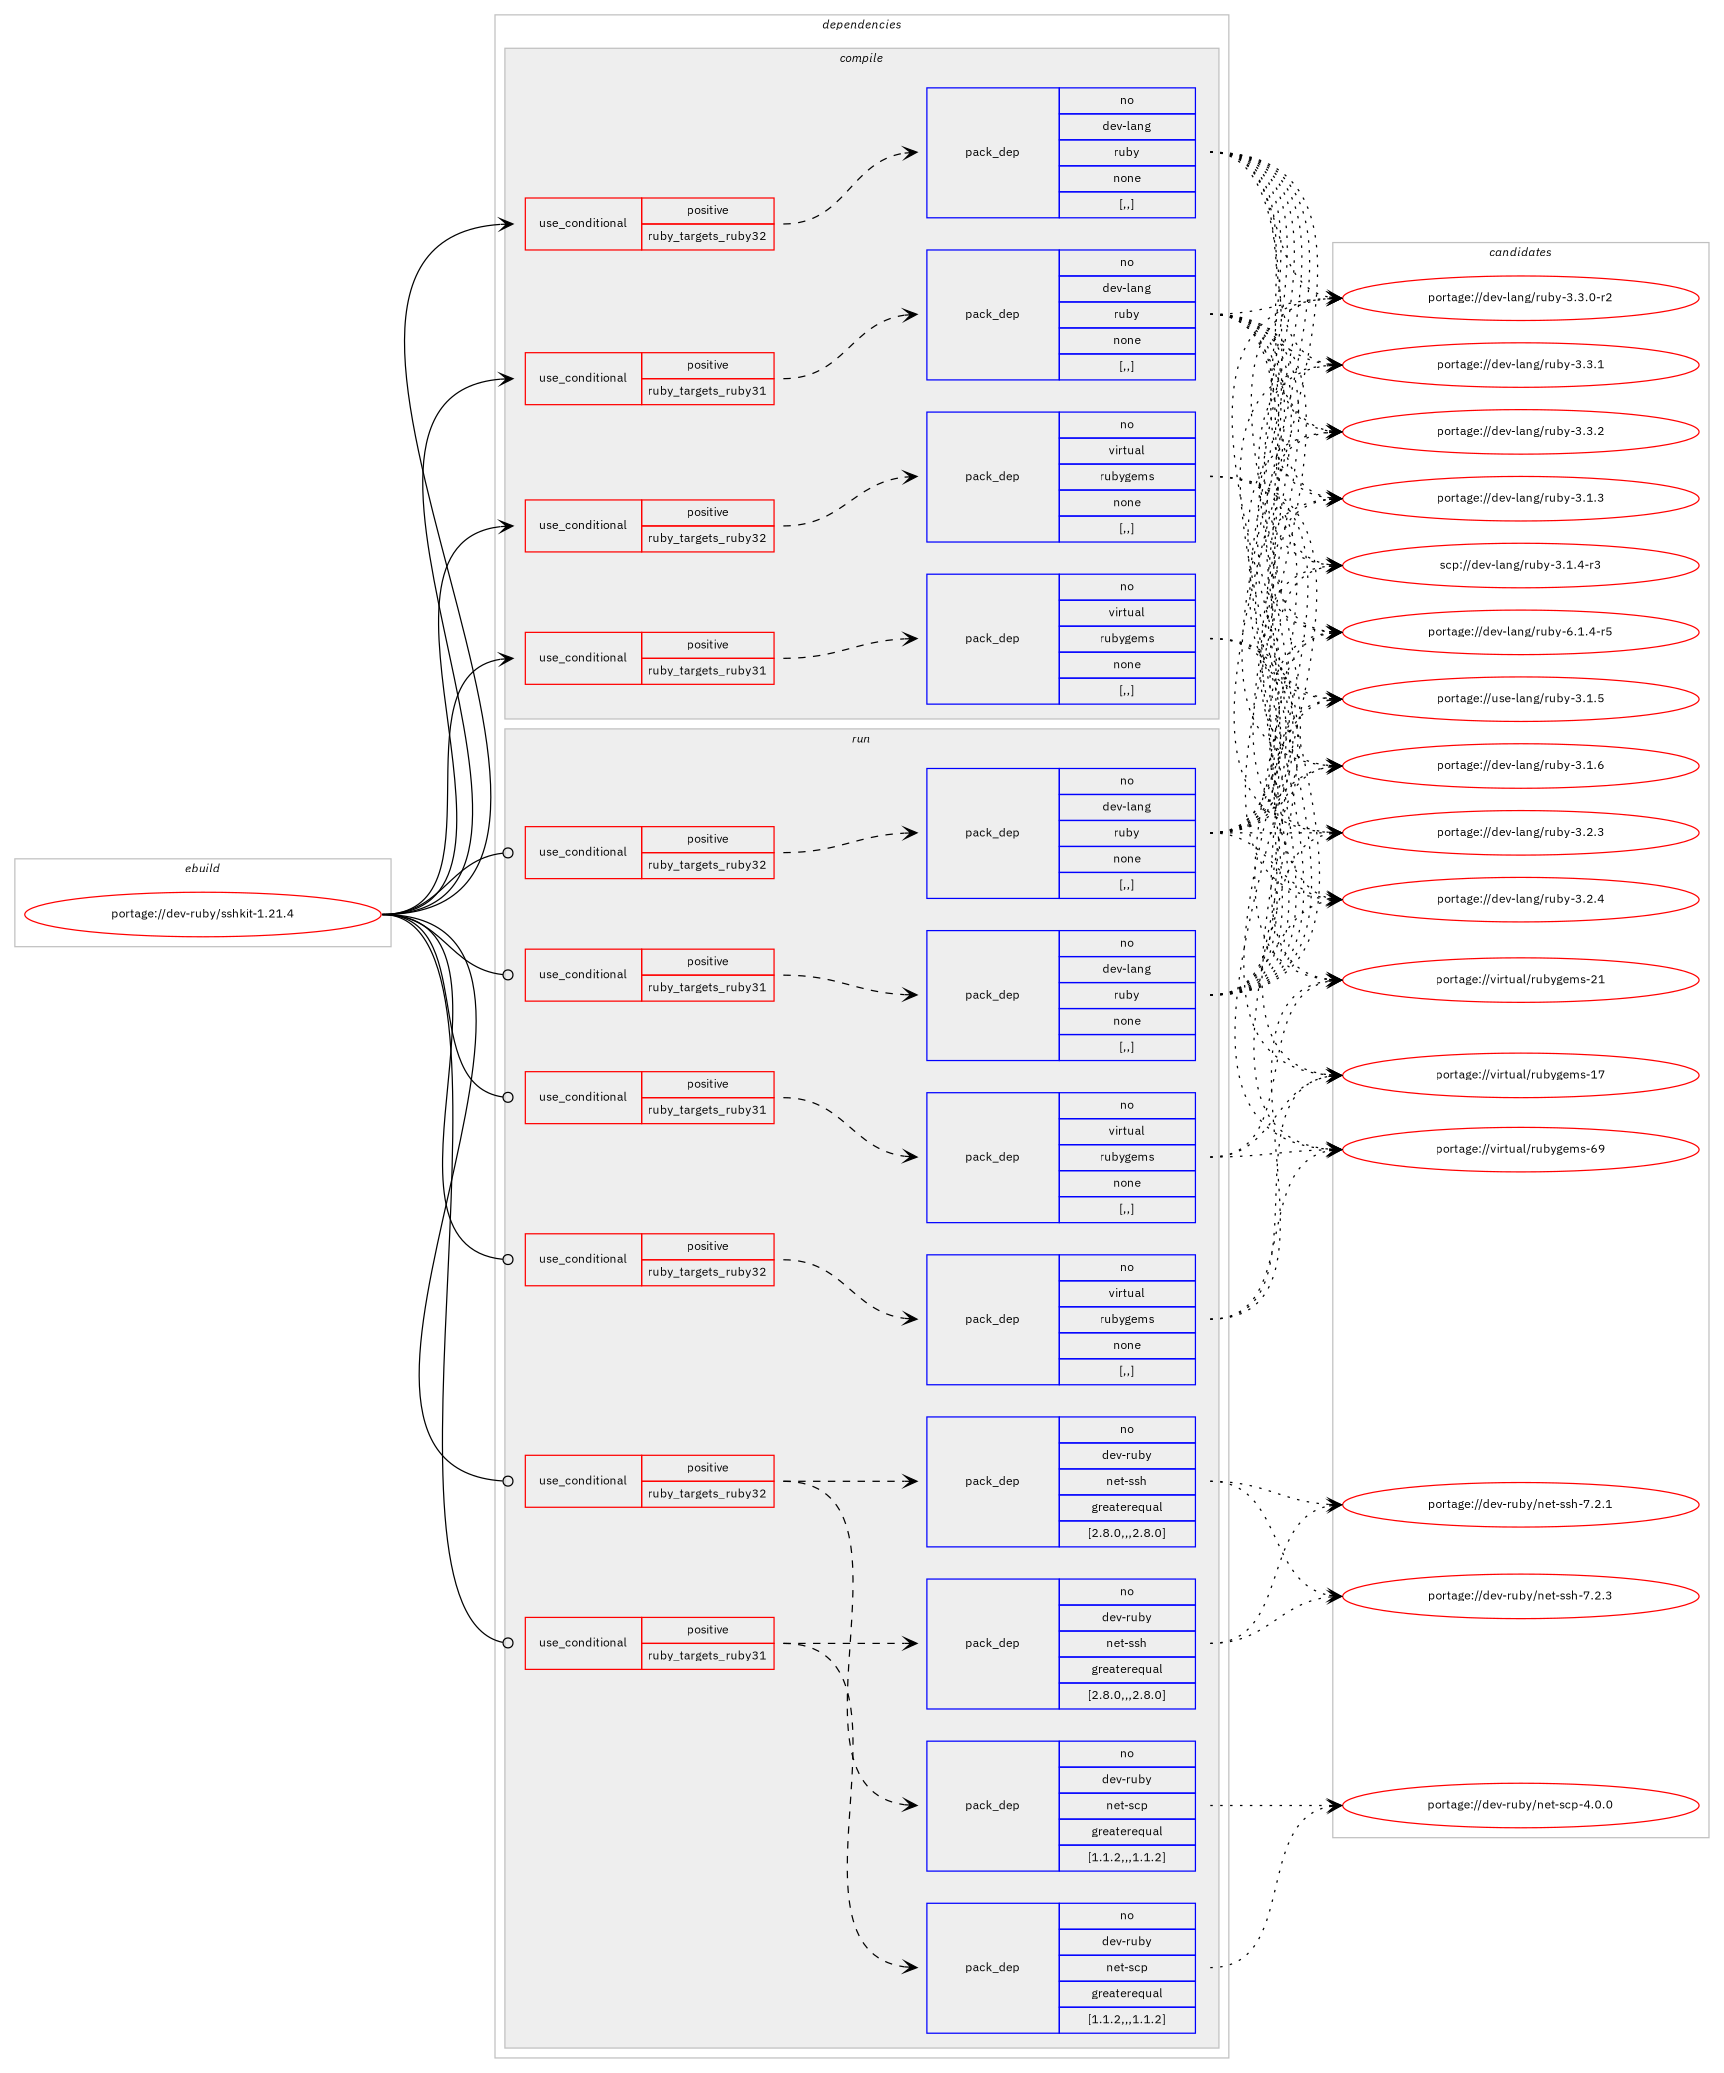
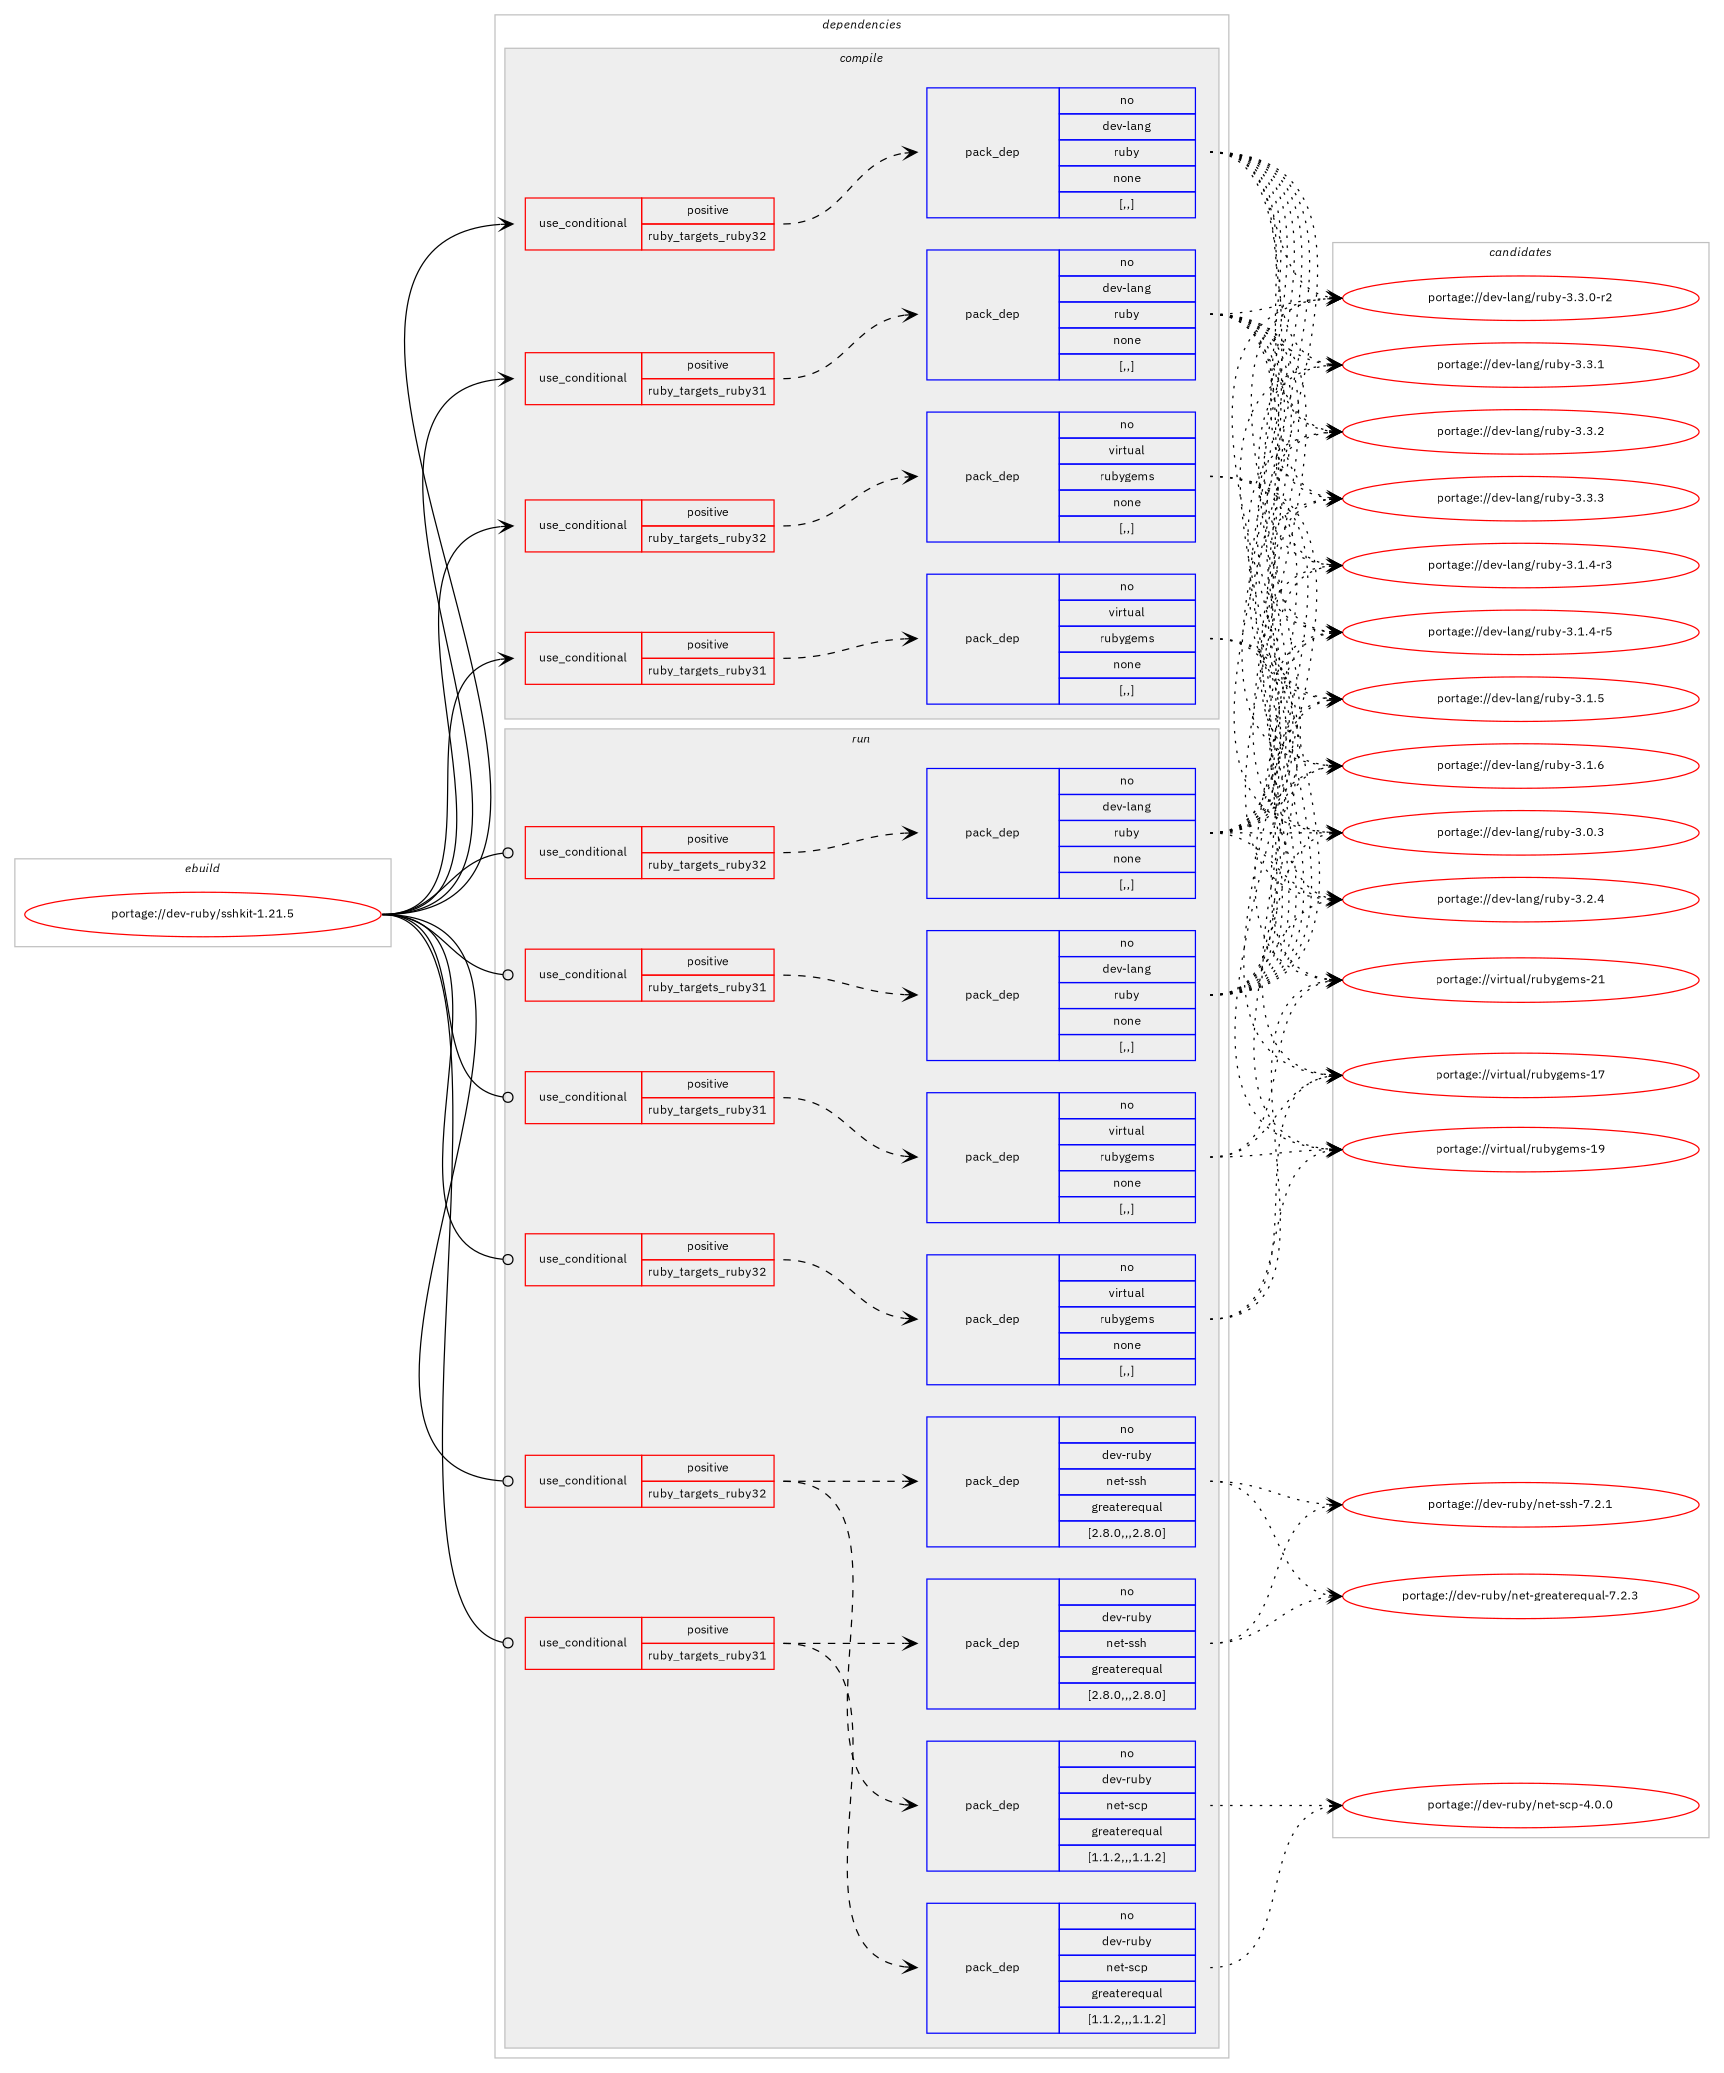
(1521, 499) -> (1521, 499)
(1521, 566) -> (1521, 566)
(1521, 632) -> (1521, 632)
(1521, 699) -> (1521, 699)
(1521, 833) -> (1521, 833)
(203, 915) -> (203, 915)
(1521, 1150) -> (1521, 1150)
(1521, 1596) -> (1521, 1596)
